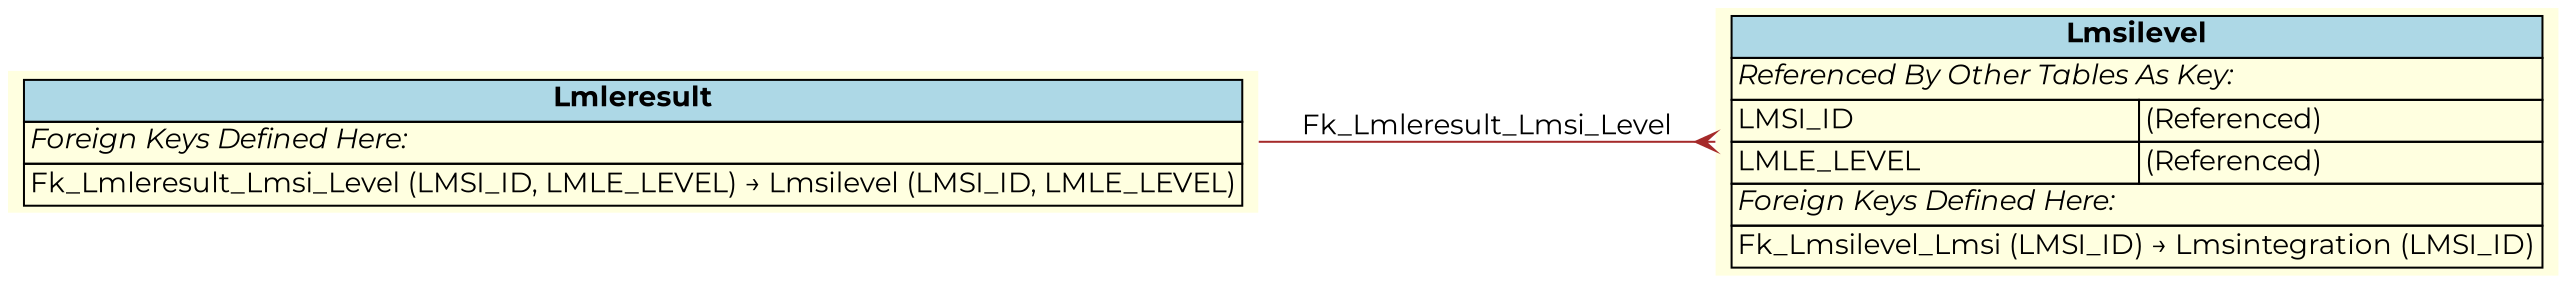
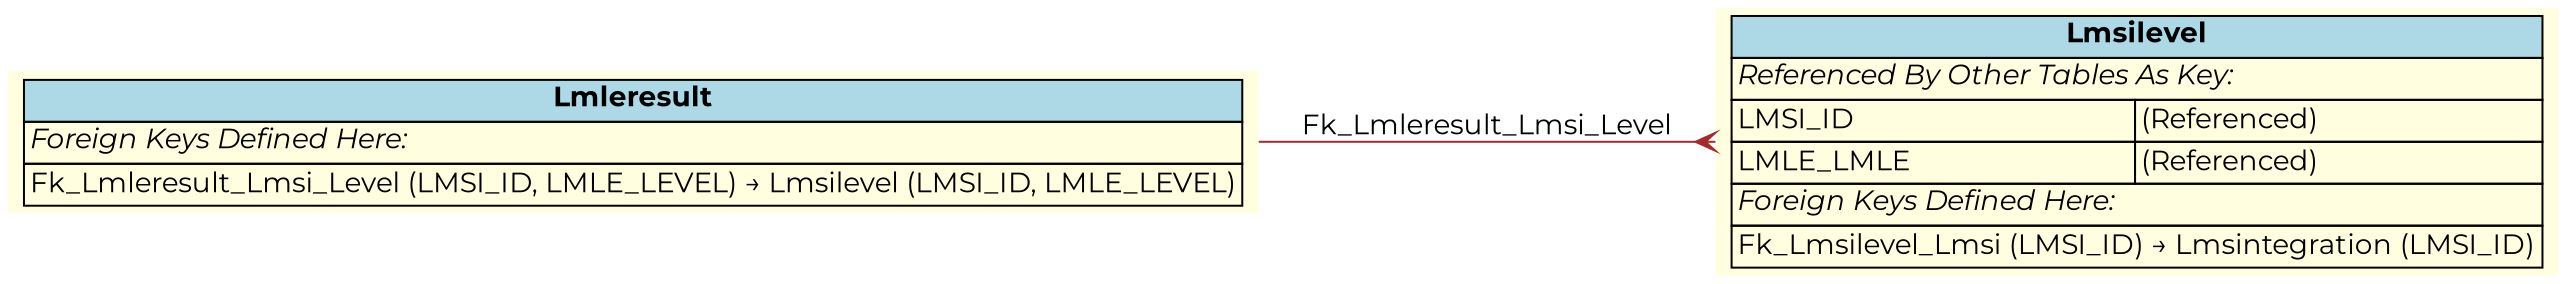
(1829, 162) -> (1824, 162)
